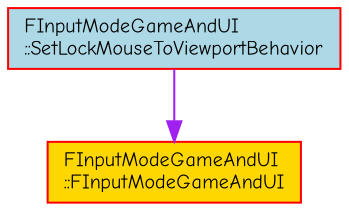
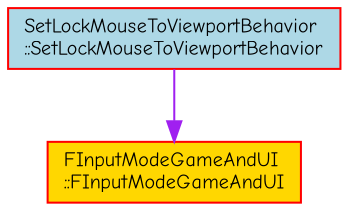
(174, 39) -> (174, 39)
